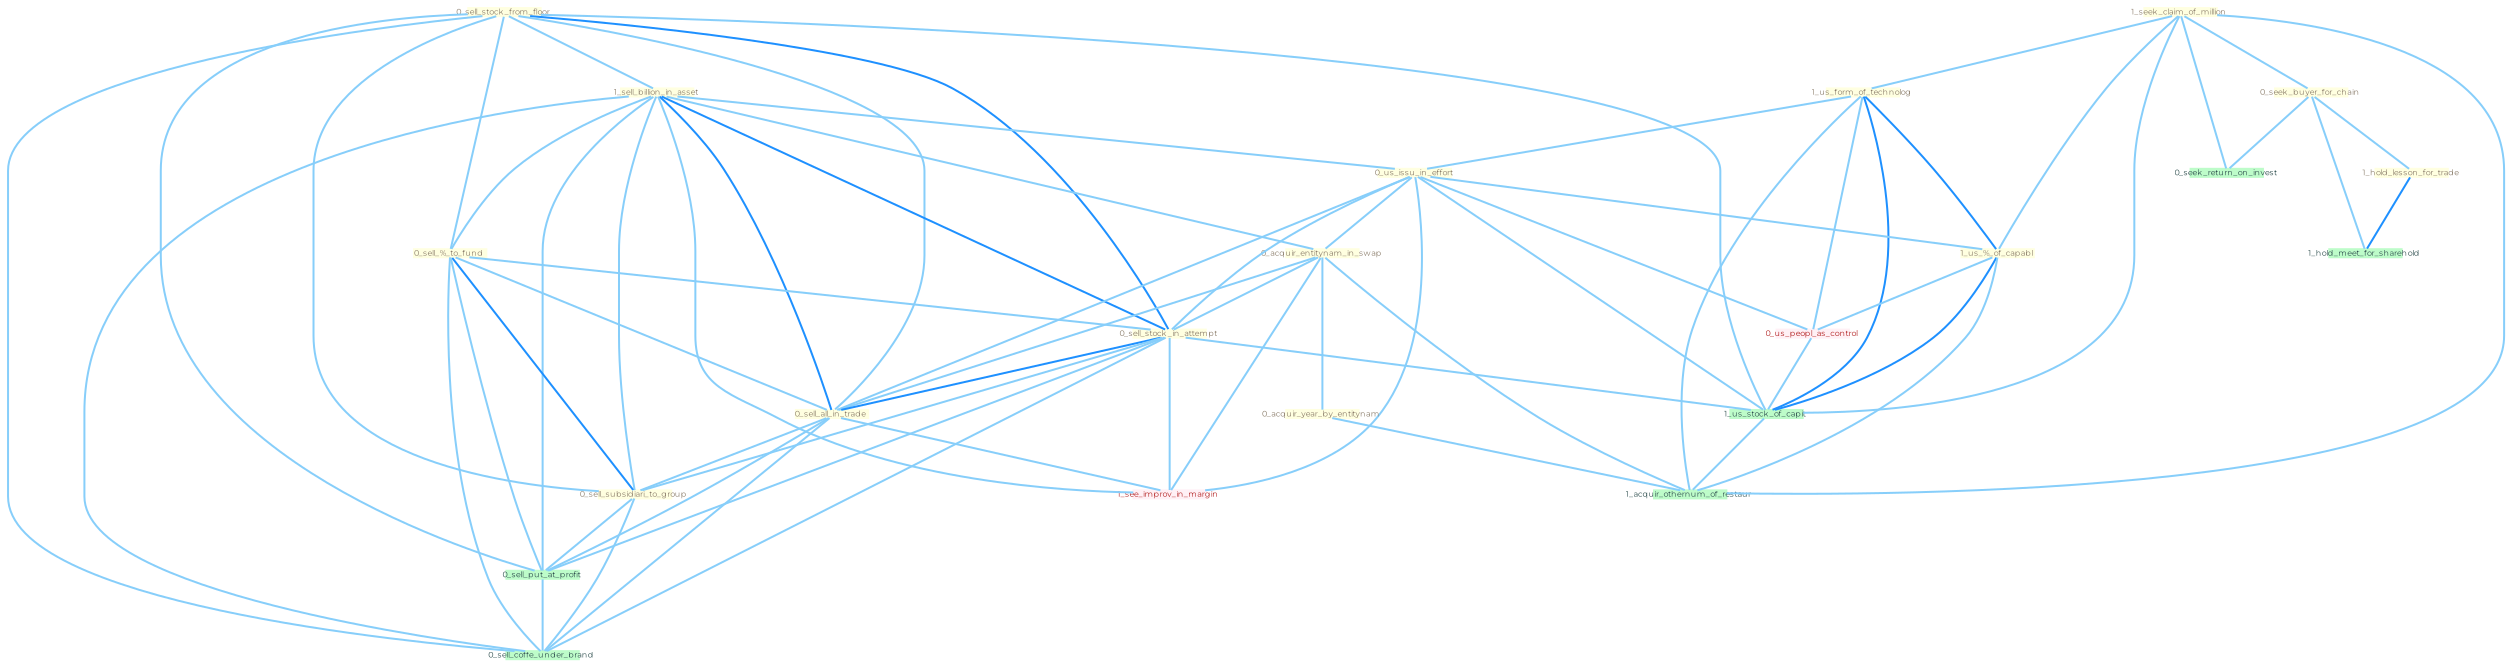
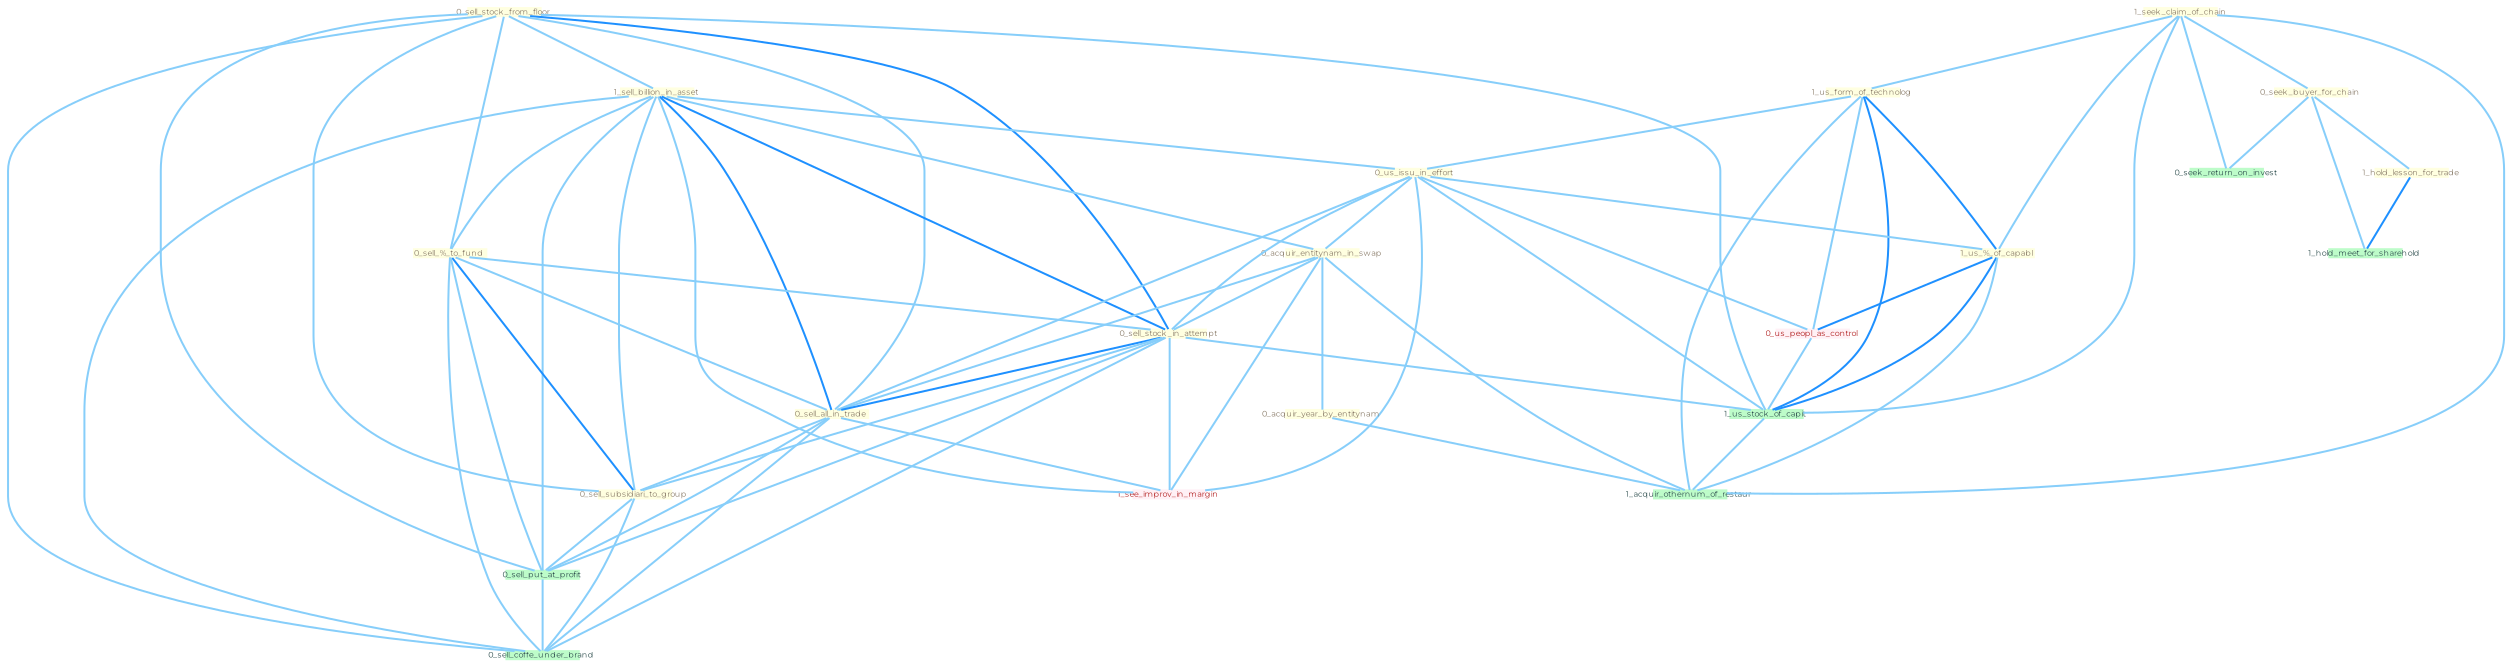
(2181, 12) -> (2181, 12)
(1905, 293) -> (1905, 293)
